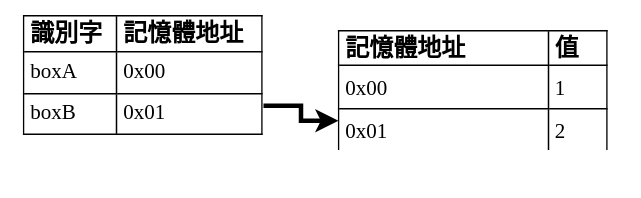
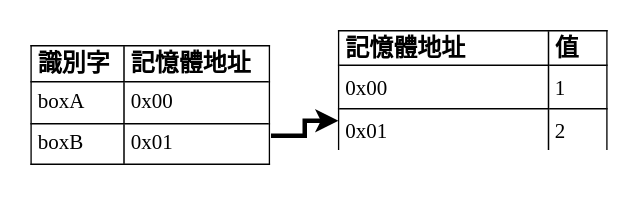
(143, 76) -> (151, 106)
